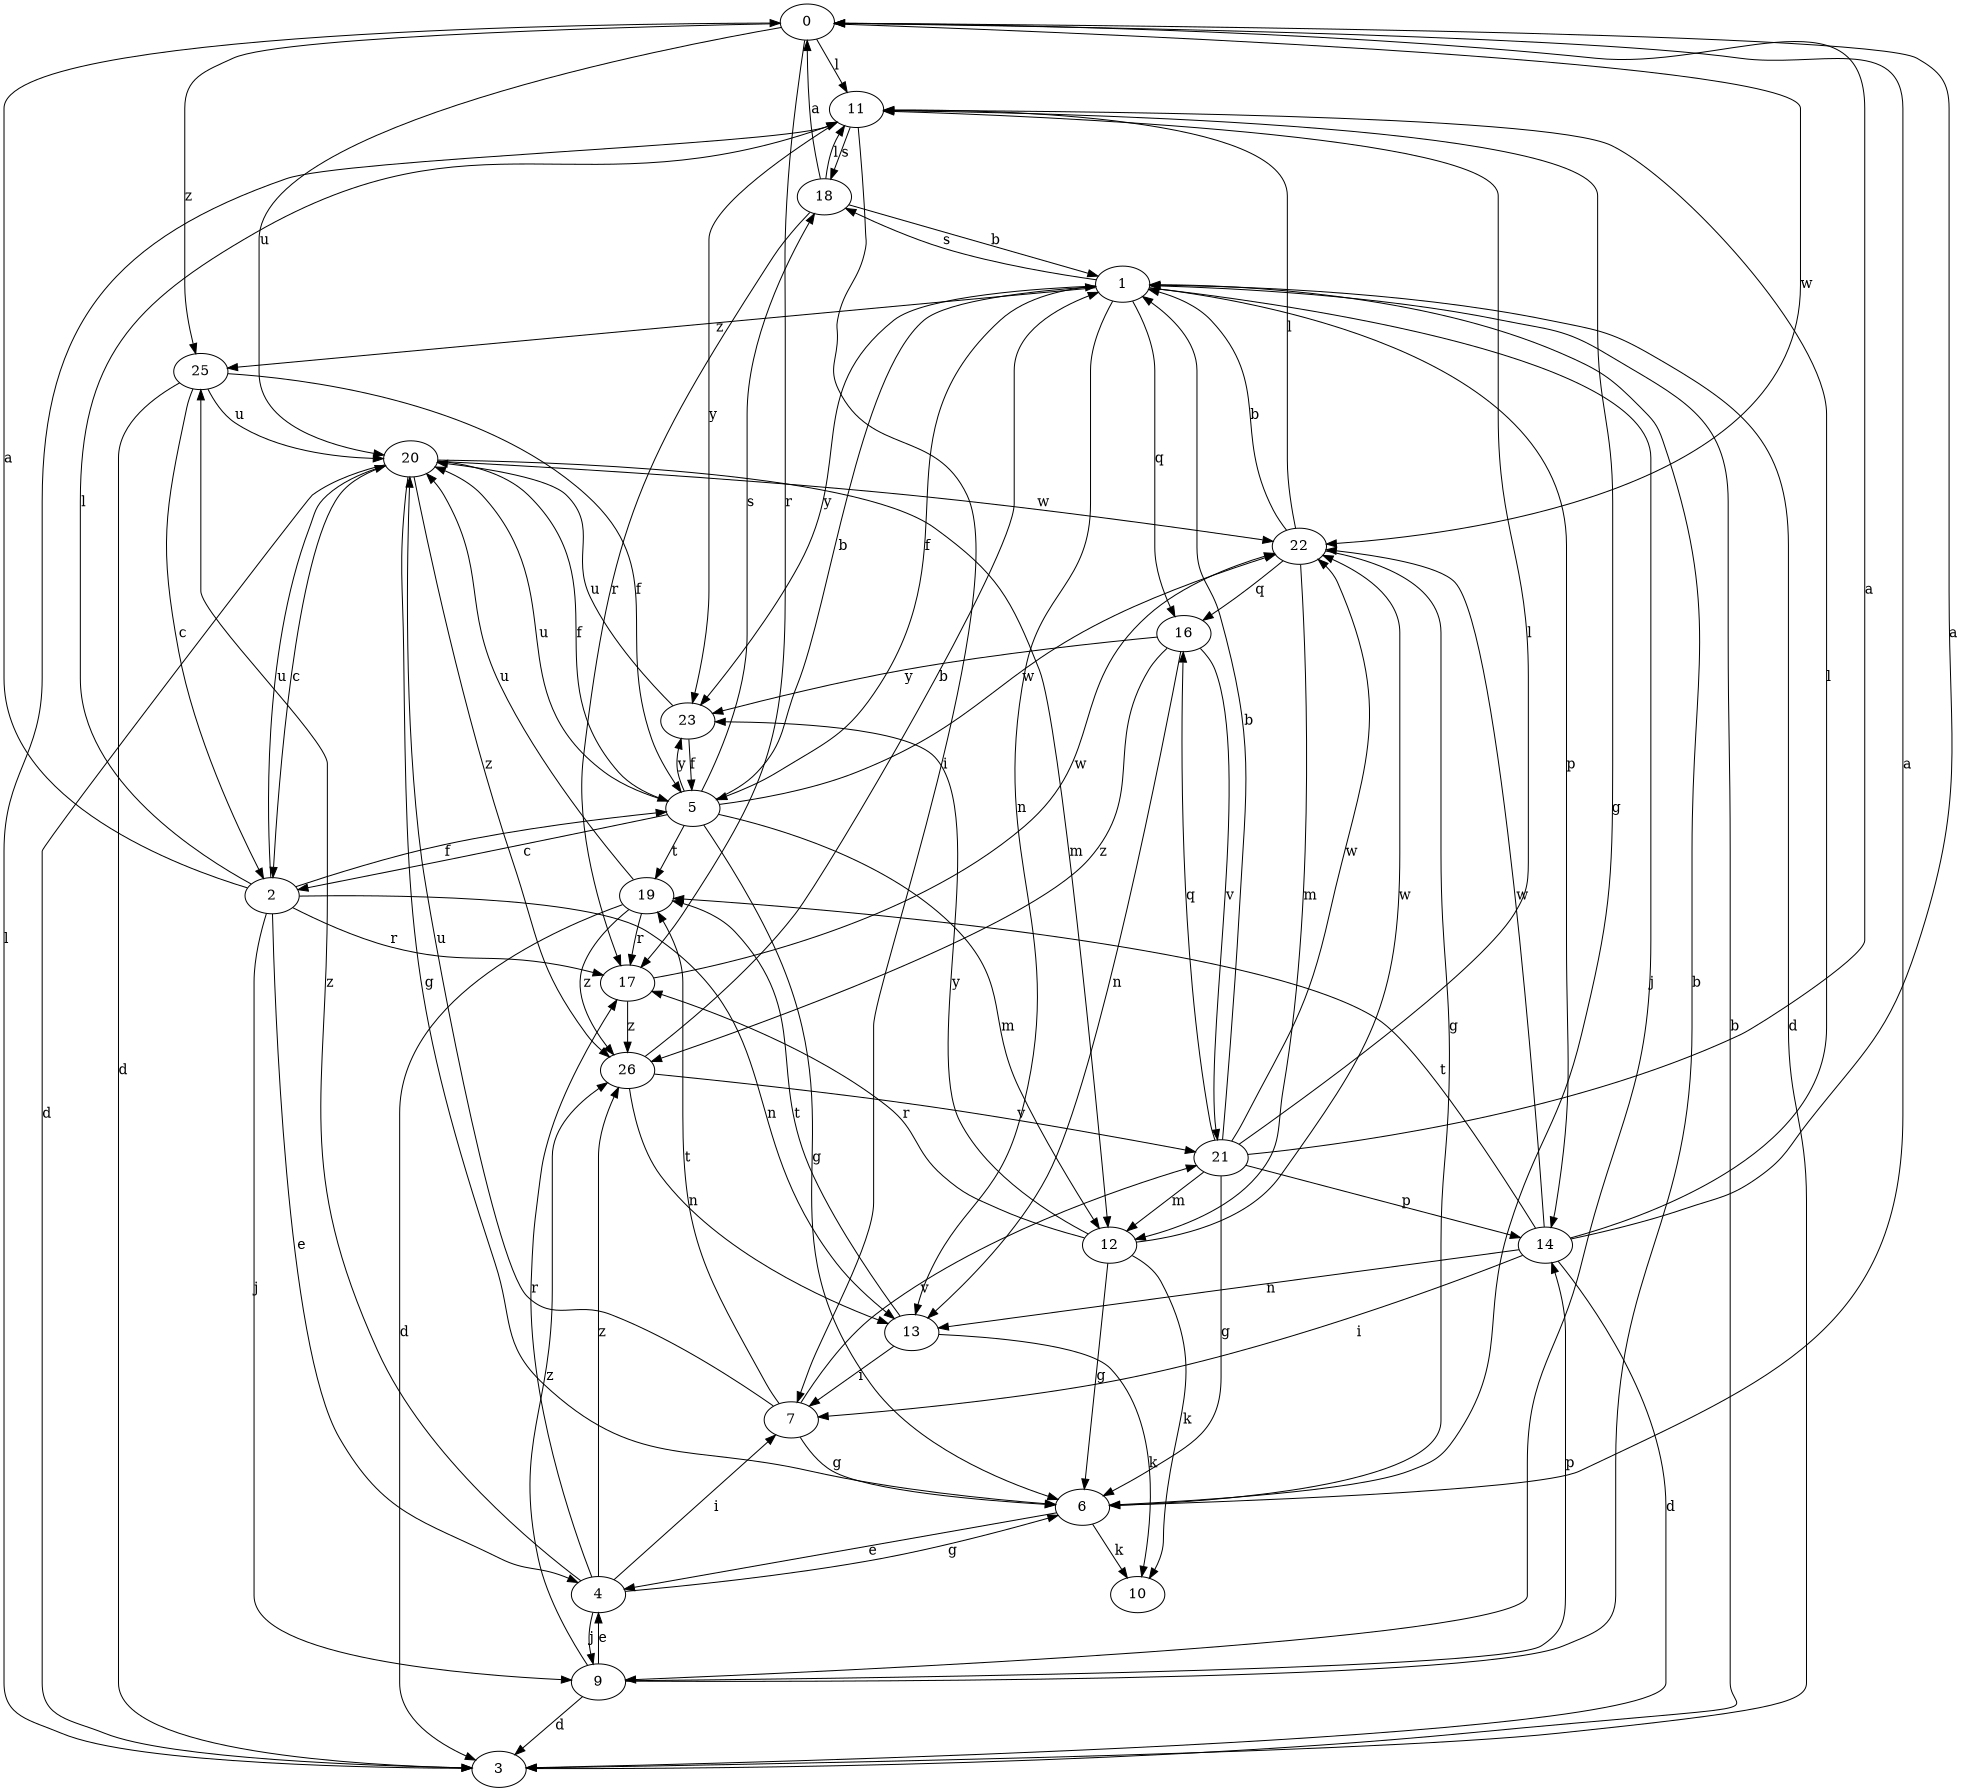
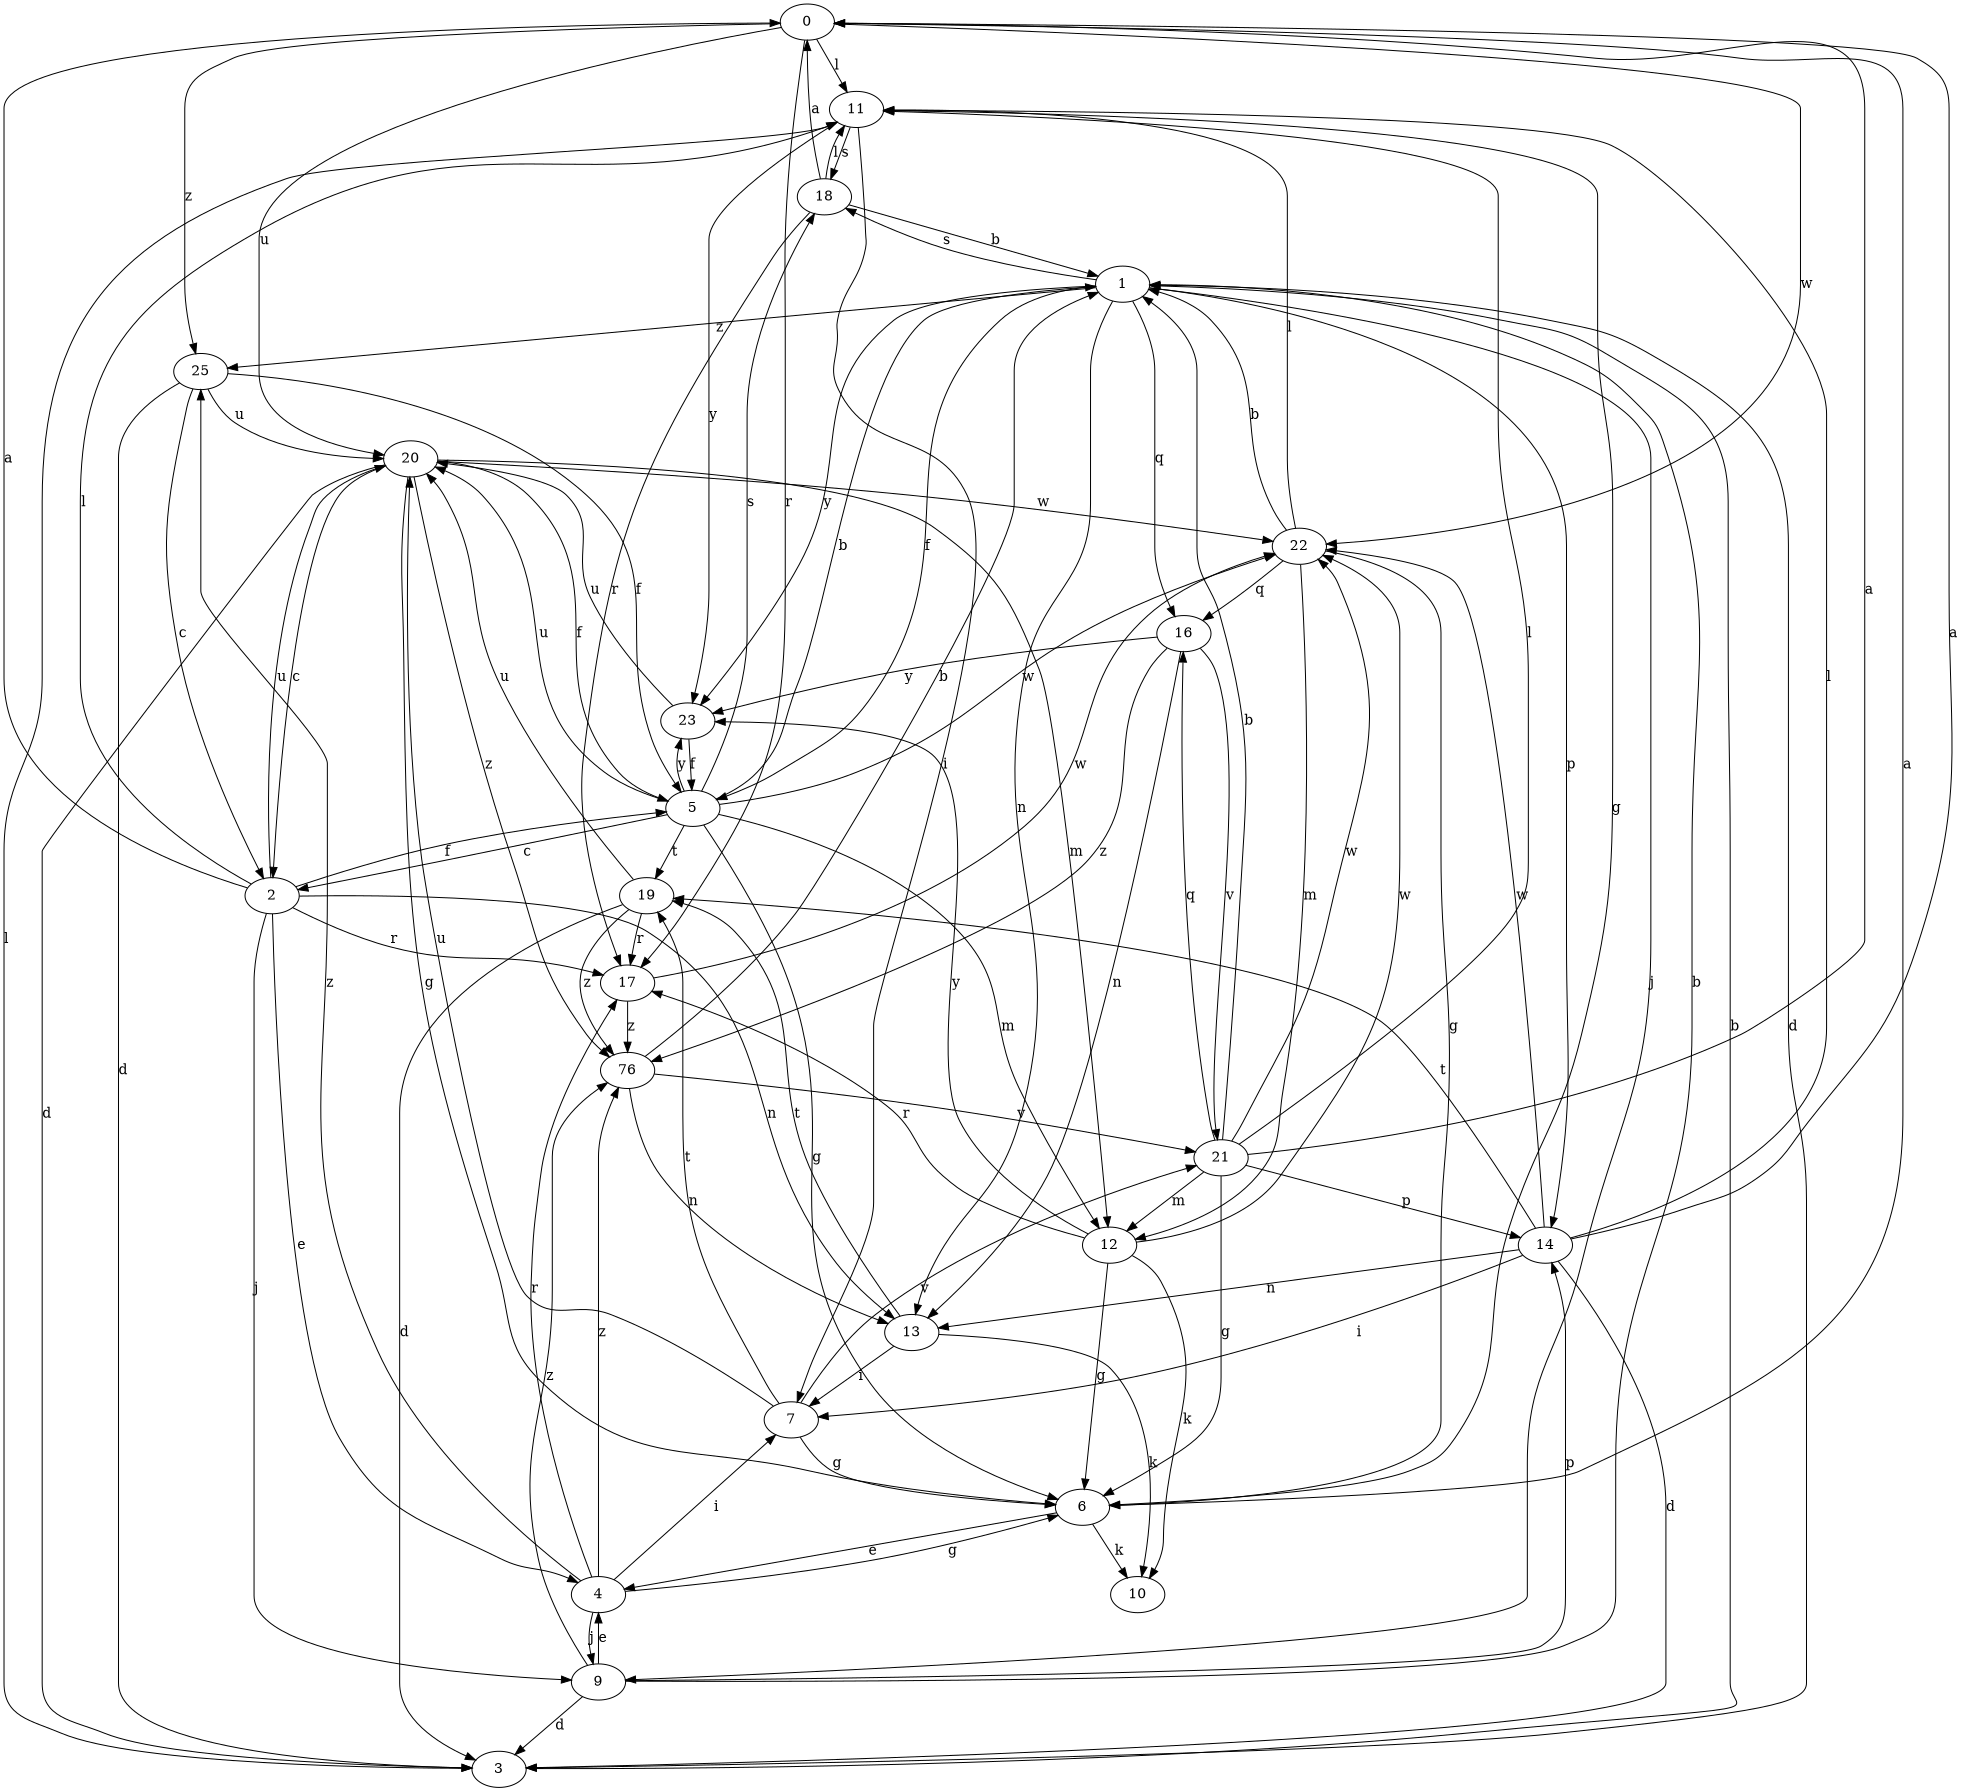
(628, 1070) -> (628, 1070)
